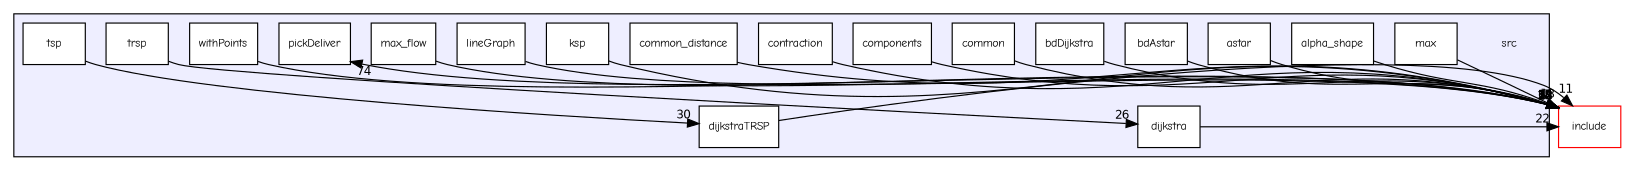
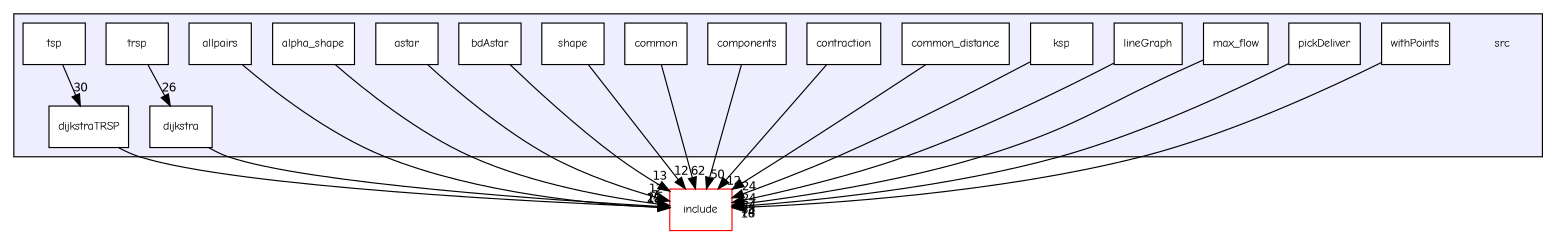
(1070, 44) -> (573, 44)
(1426, 44) -> (220, 44)
(961, 80) -> (1025, 166)
